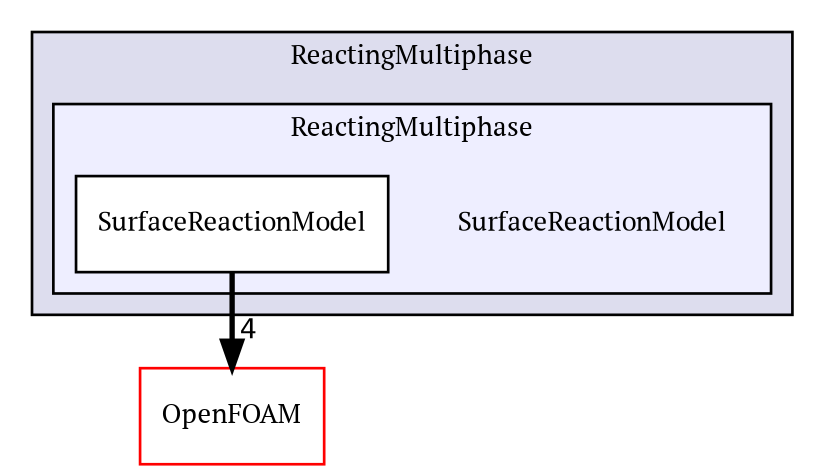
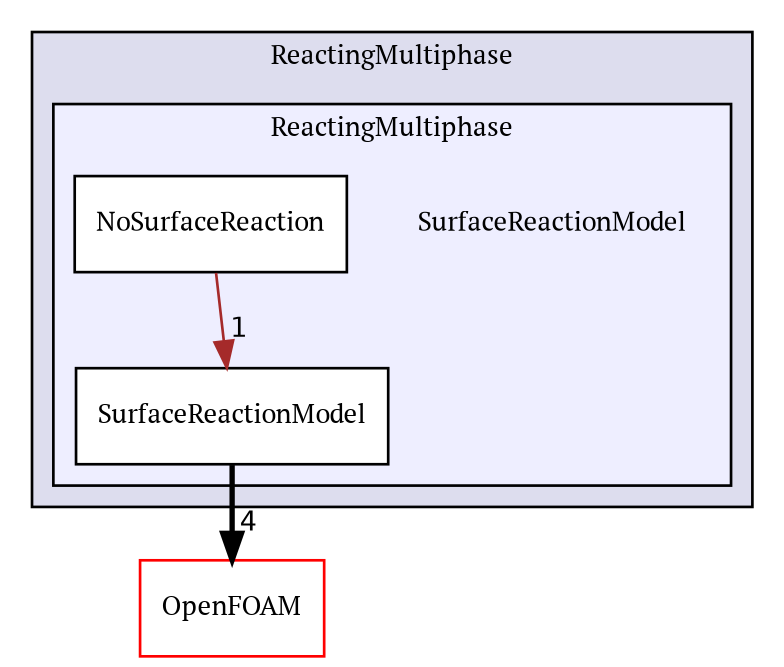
none -> (211, 224)
